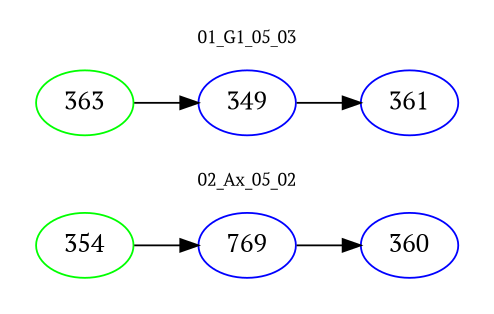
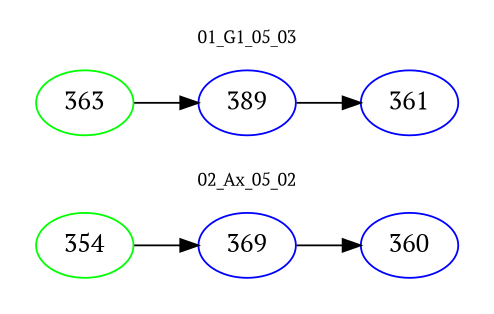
(247, 103) -> (247, 103)
(247, 245) -> (247, 245)
